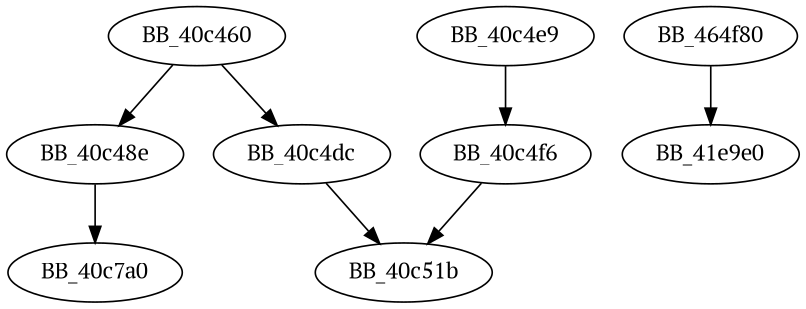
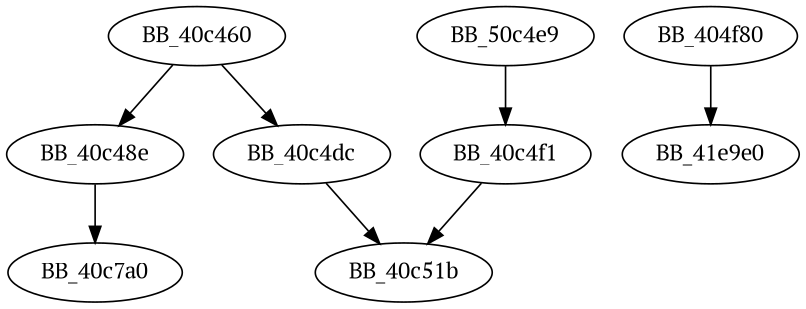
(506, 36) -> (506, 36)
(711, 36) -> (711, 36)
(506, 154) -> (506, 154)
